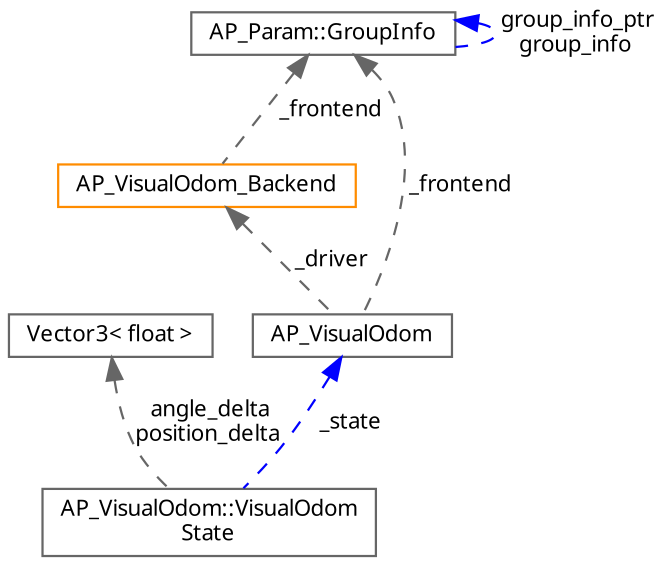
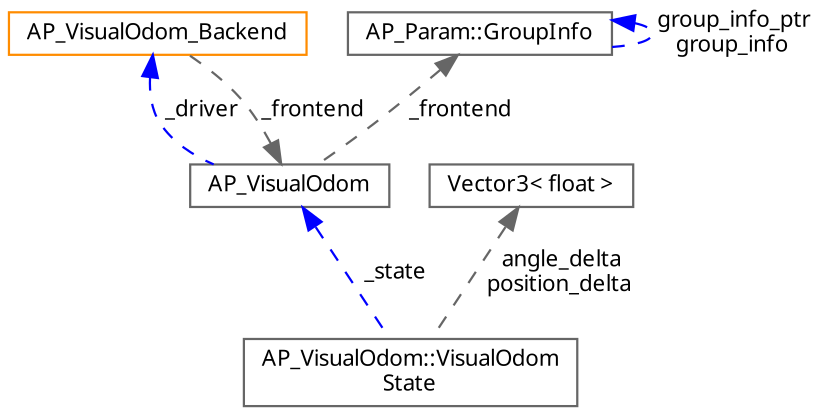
(258, 118) -> (236, 94)
(288, 269) -> (166, 131)
